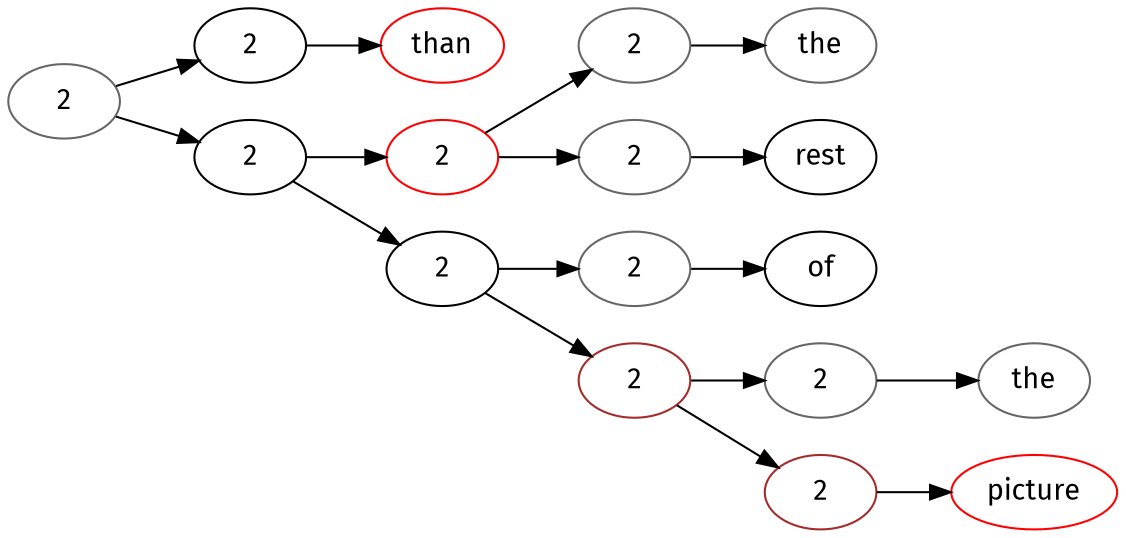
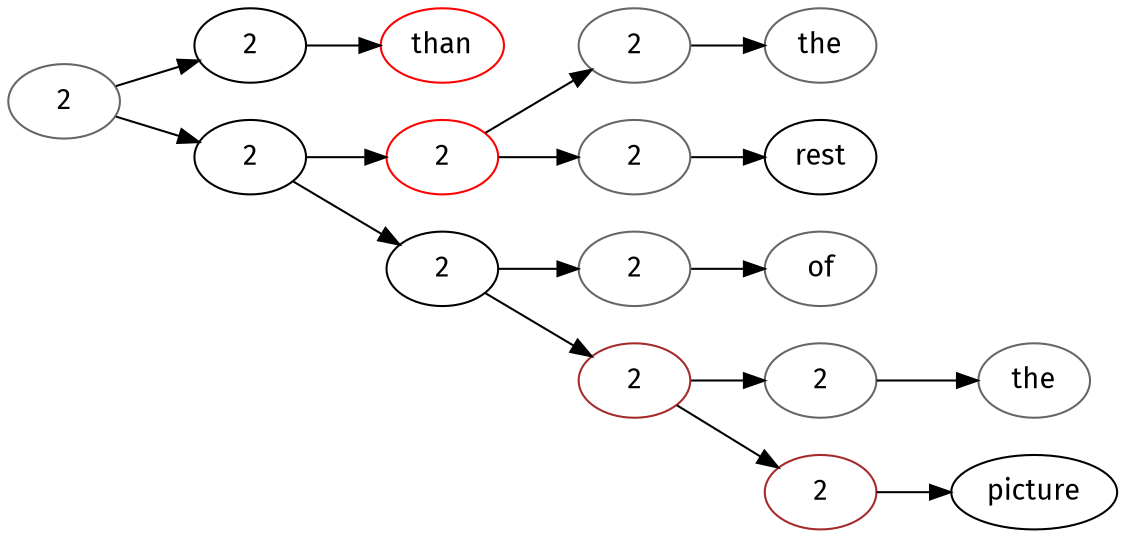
(821, 269) -> (821, 269)
(1034, 492) -> (1034, 492)
